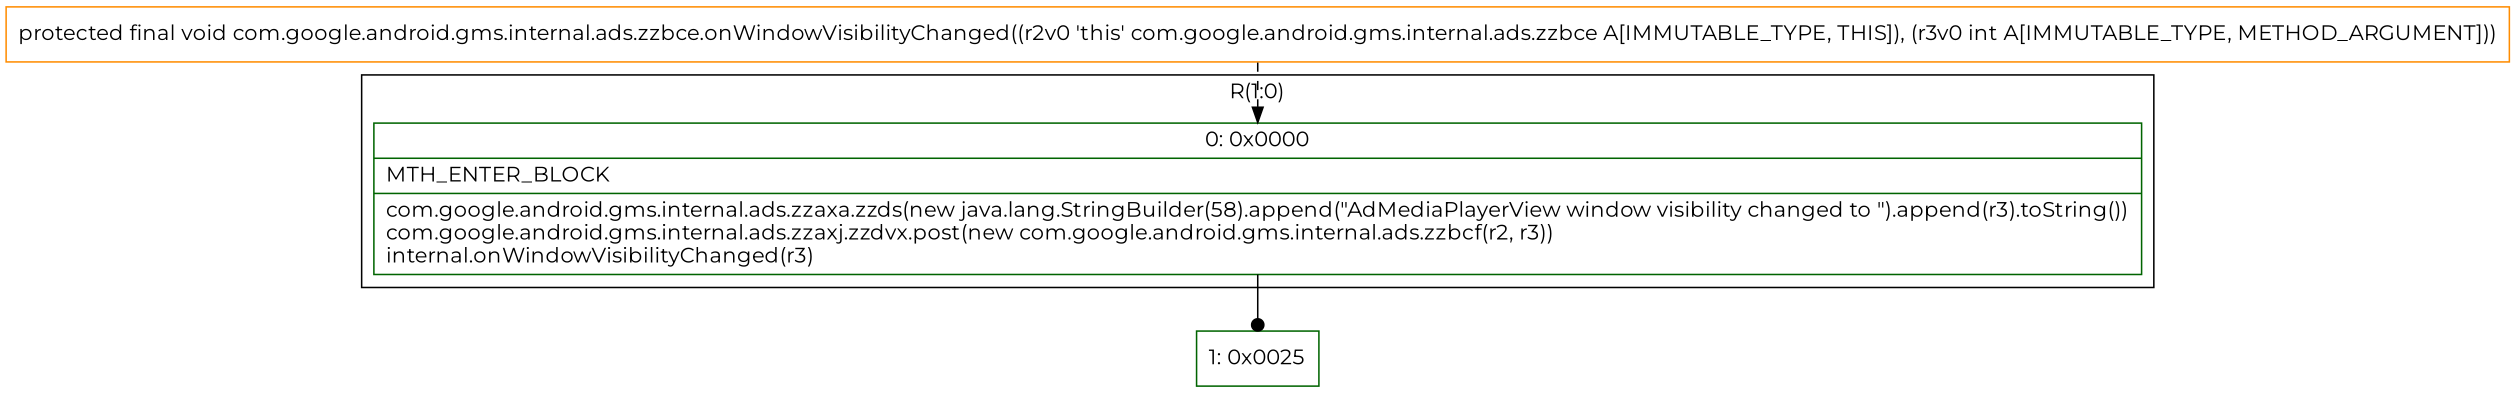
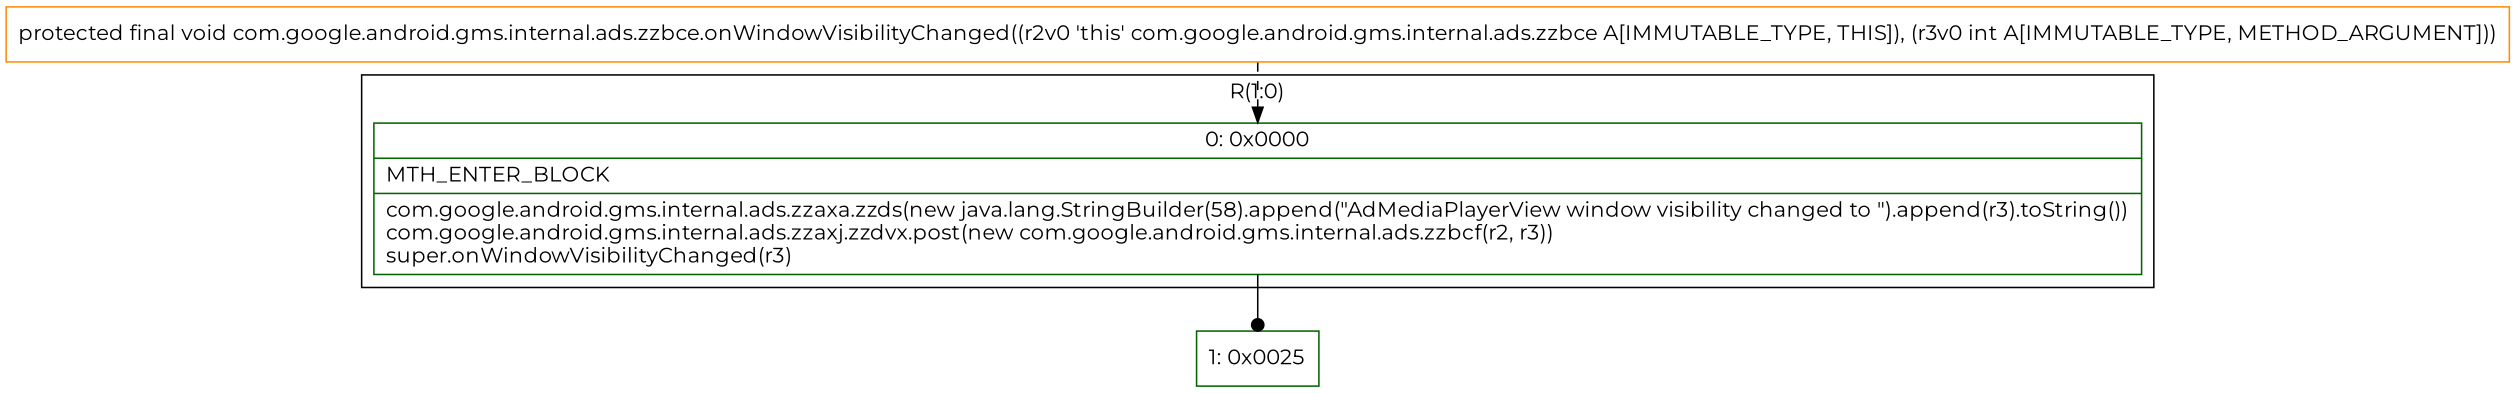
(600, 256) -> (589, 256)
